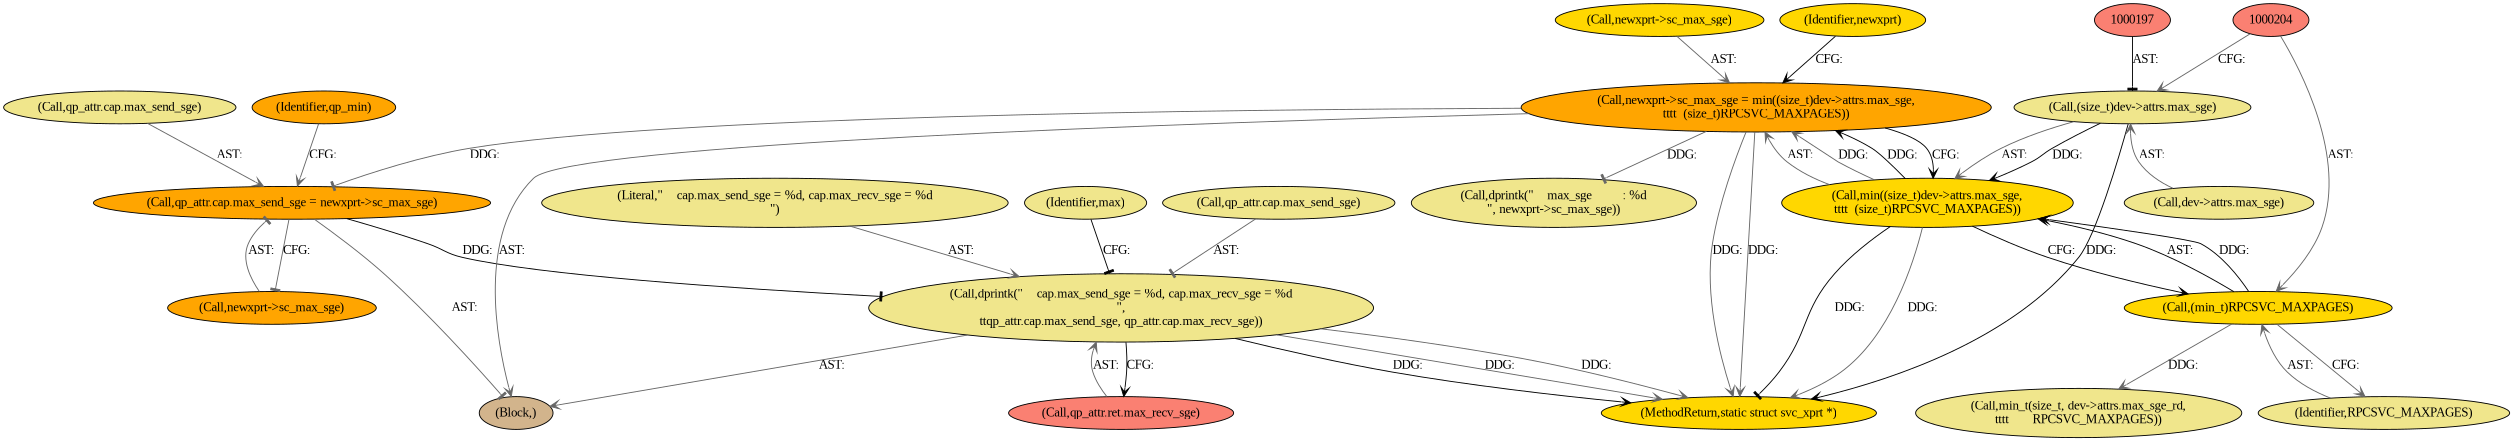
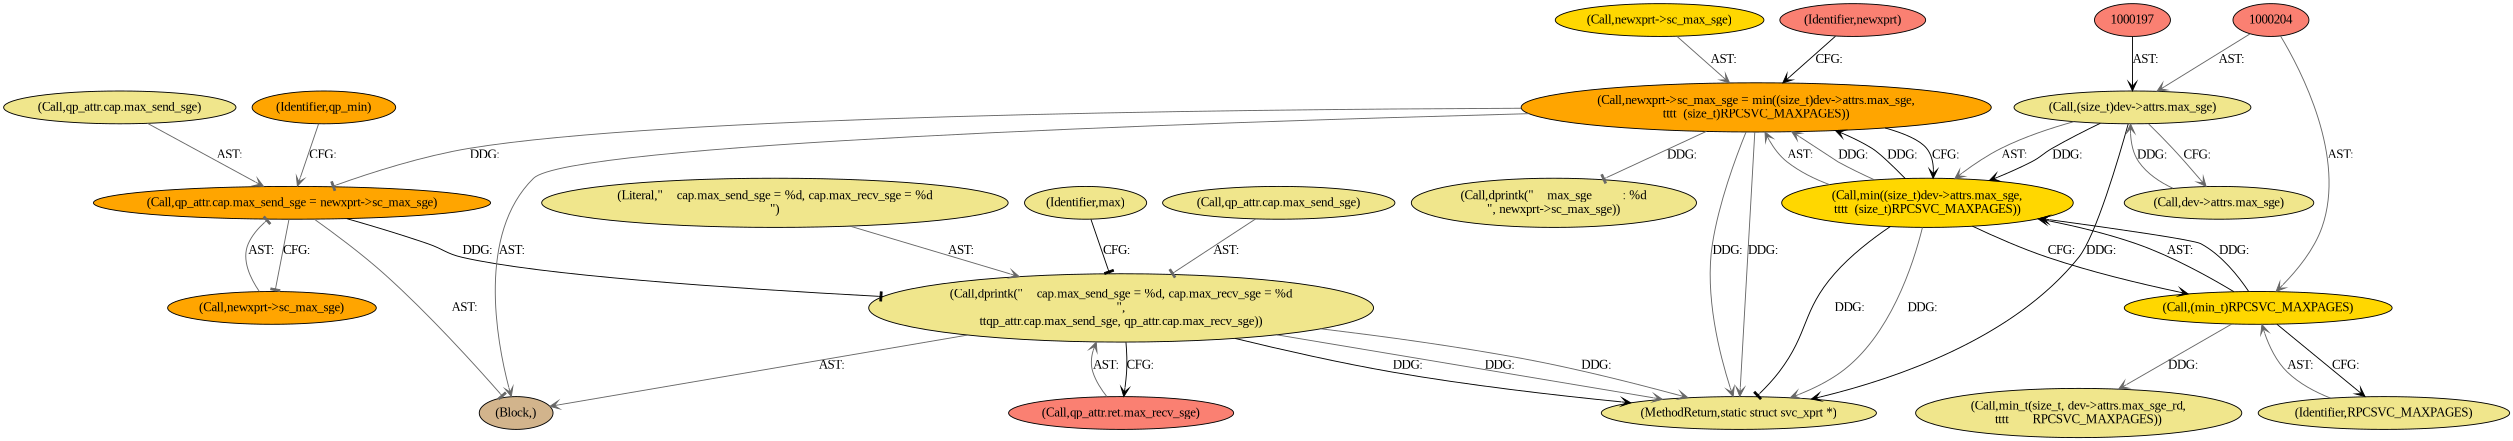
(1853, 20) -> (1853, 20)
(2234, 60) -> (2234, 60)
(2132, 61) -> (2132, 61)
none -> (2175, 151)
(2154, 155) -> (2154, 155)
(2317, 357) -> (2317, 357)
(1739, 413) -> (1739, 413)
